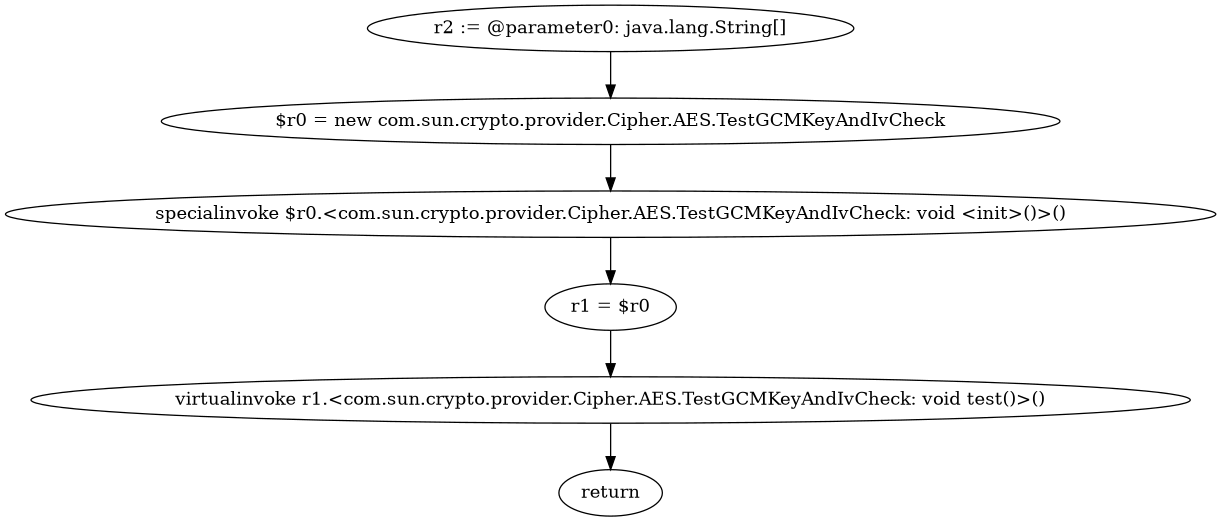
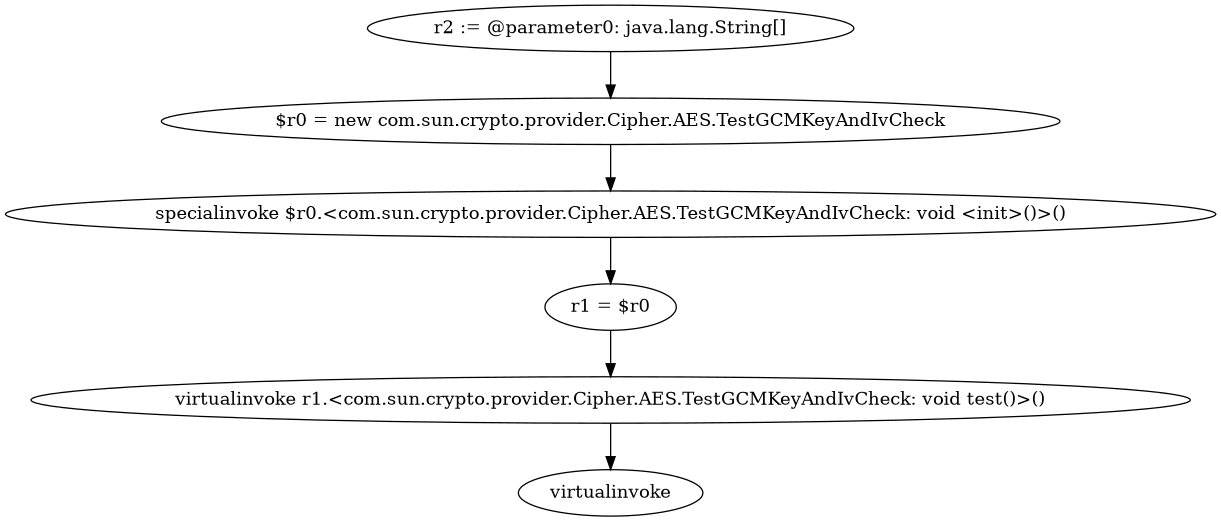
(611, 493) -> (611, 493)
